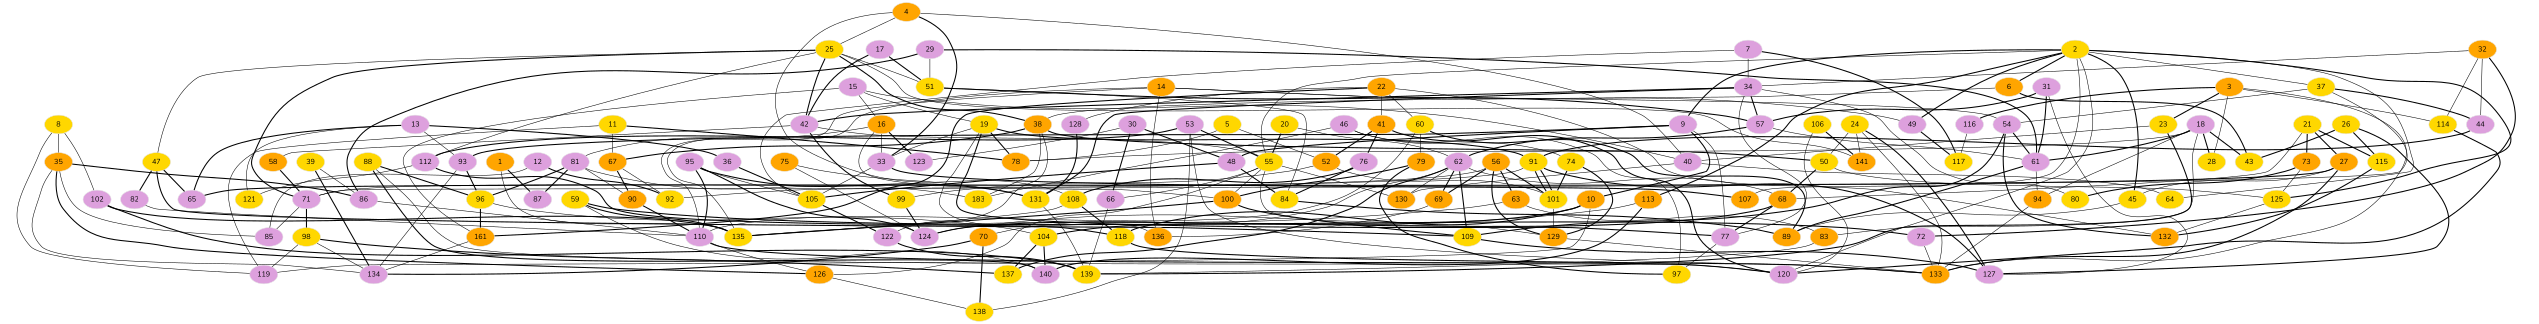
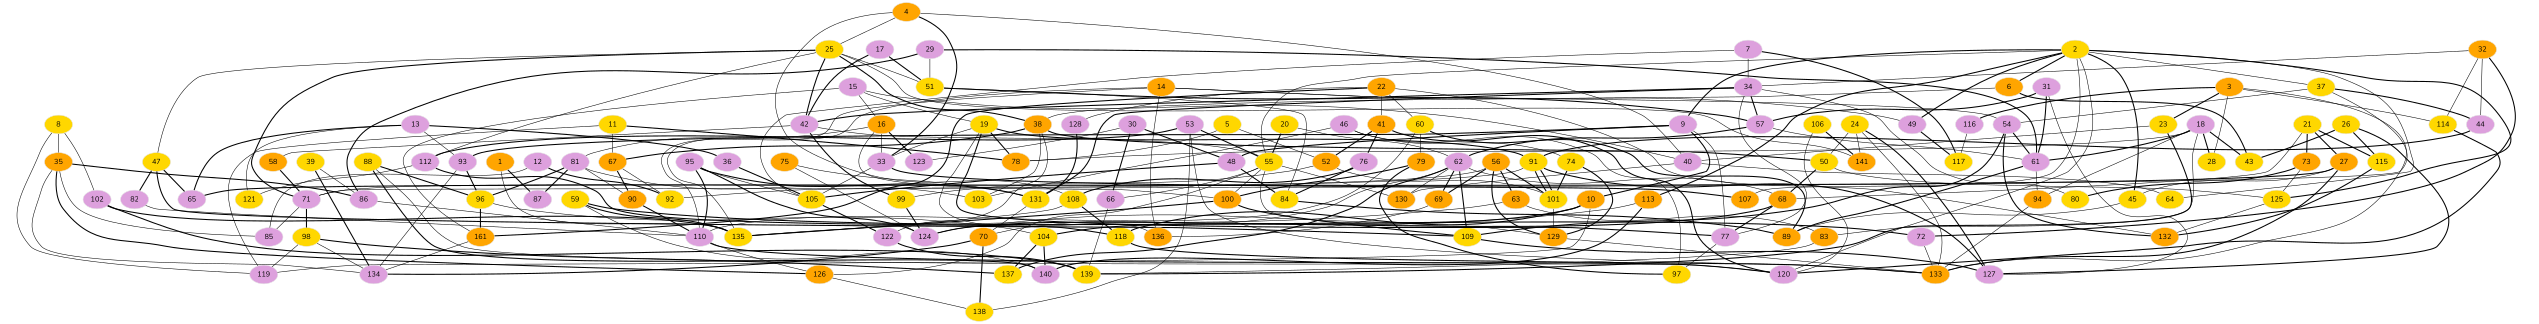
(978, 199) -> (978, 199)
(1067, 236) -> (1010, 218)
